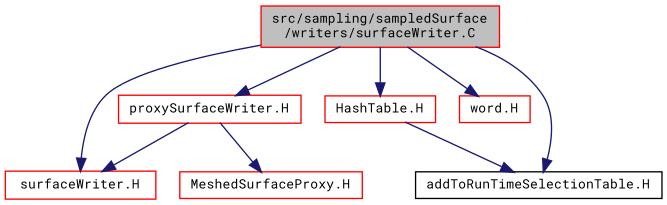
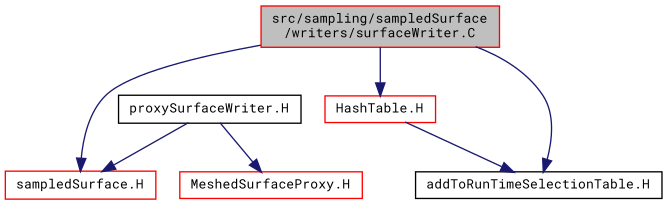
(294, 68) -> none
(210, 109) -> (210, 109)
(495, 109) -> none
(81, 185) -> (81, 185)
